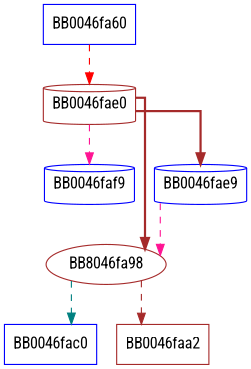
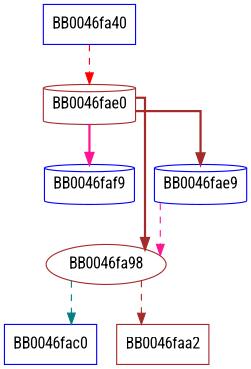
(89, 24) -> (89, 24)
(89, 139) -> (89, 139)
(106, 264) -> (106, 264)
